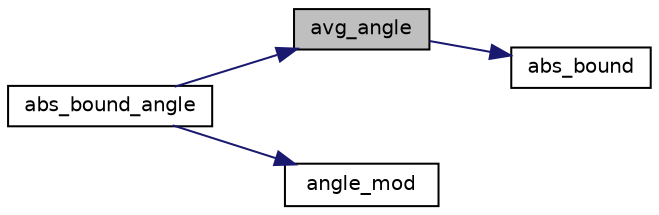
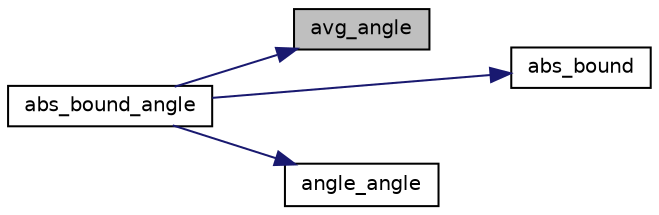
(460, 46) -> (351, 86)
(362, 185) -> (362, 185)
